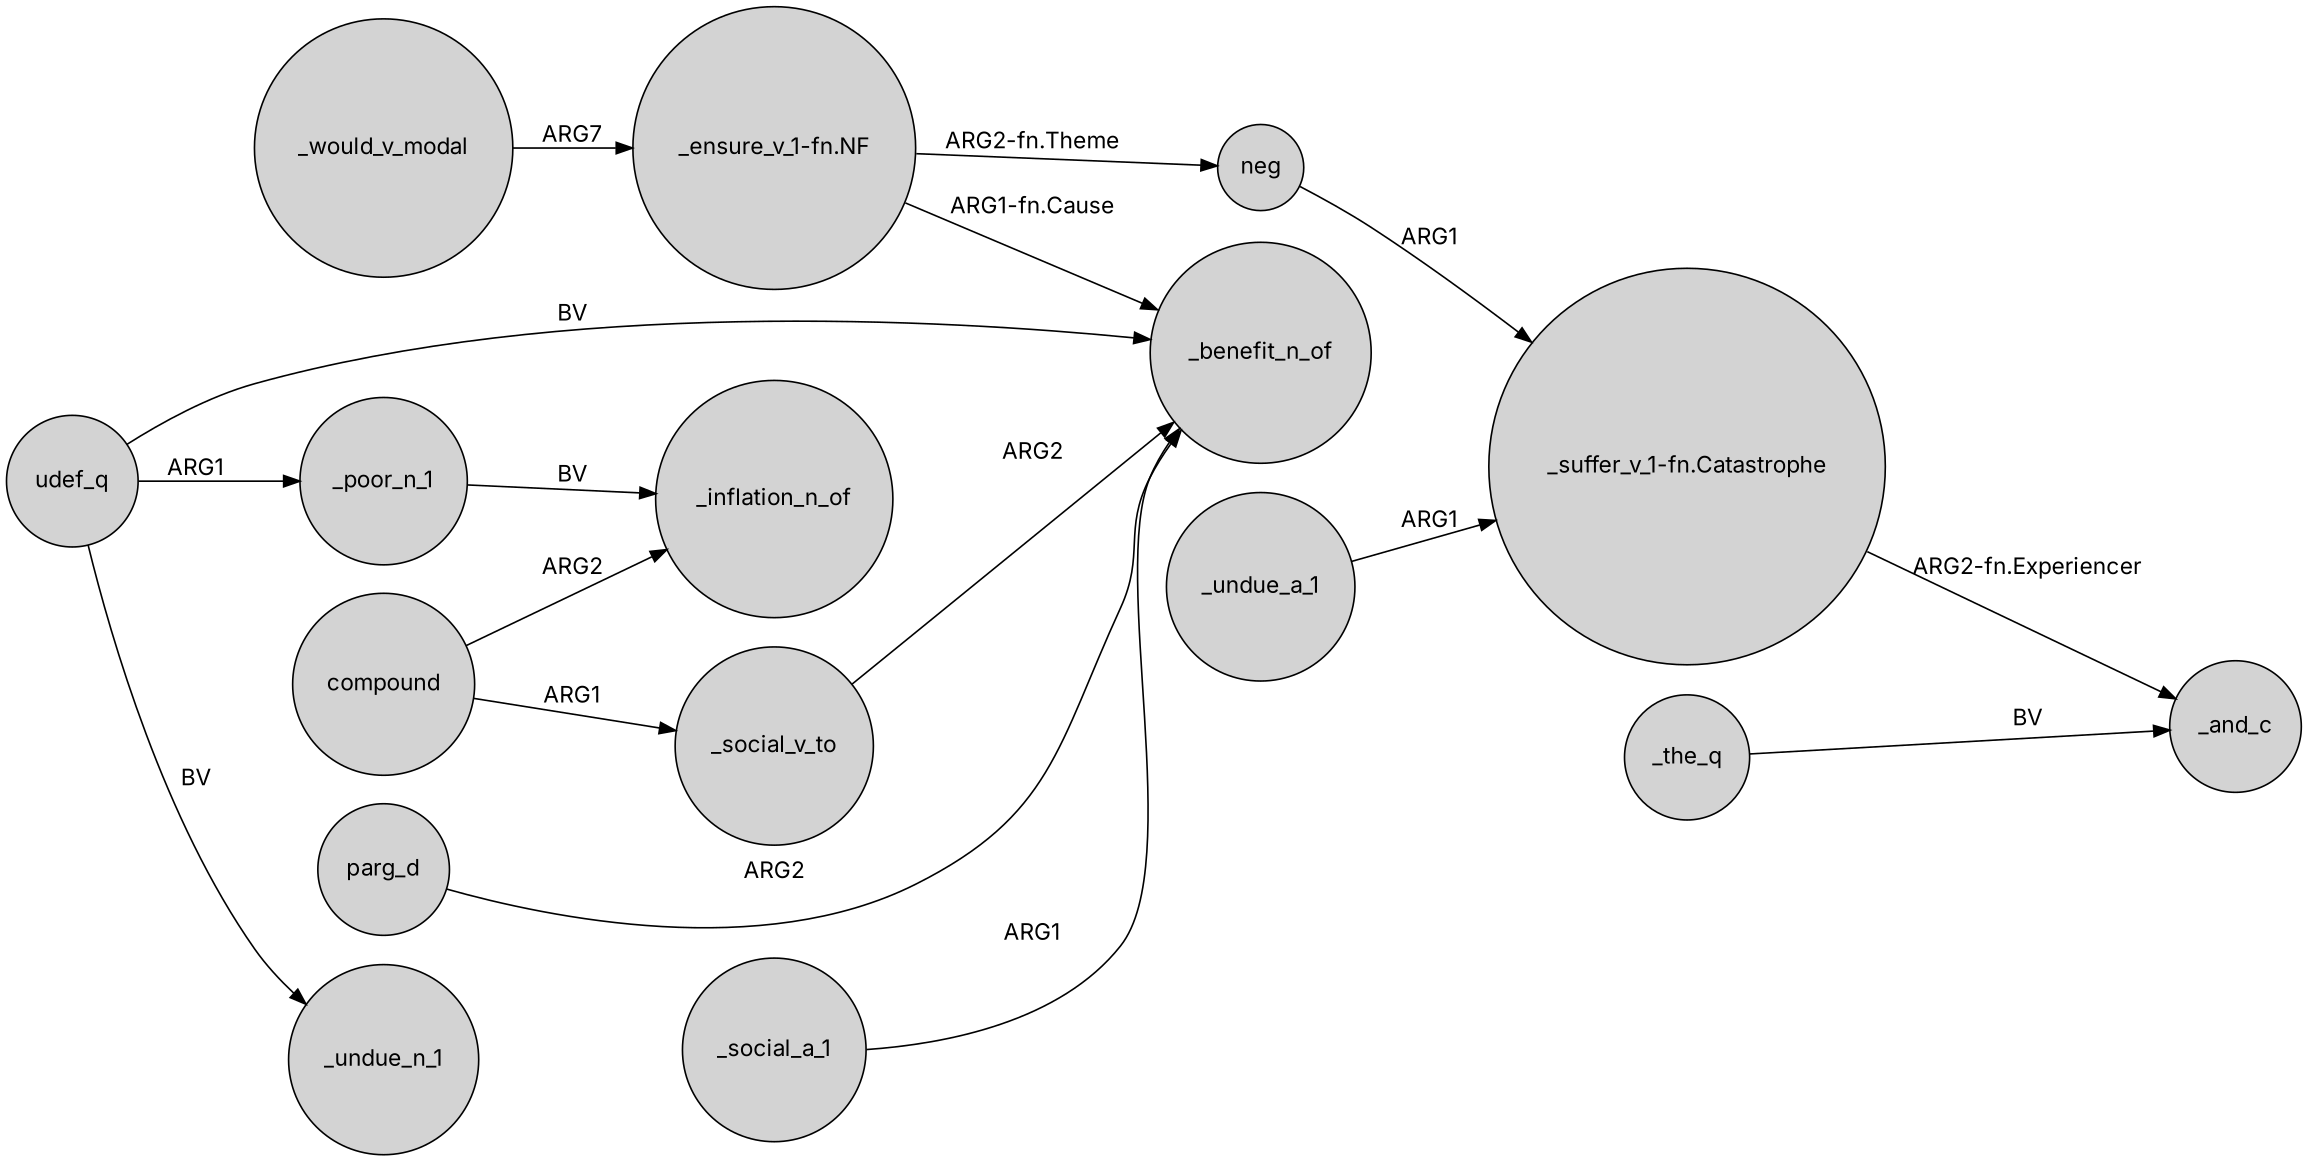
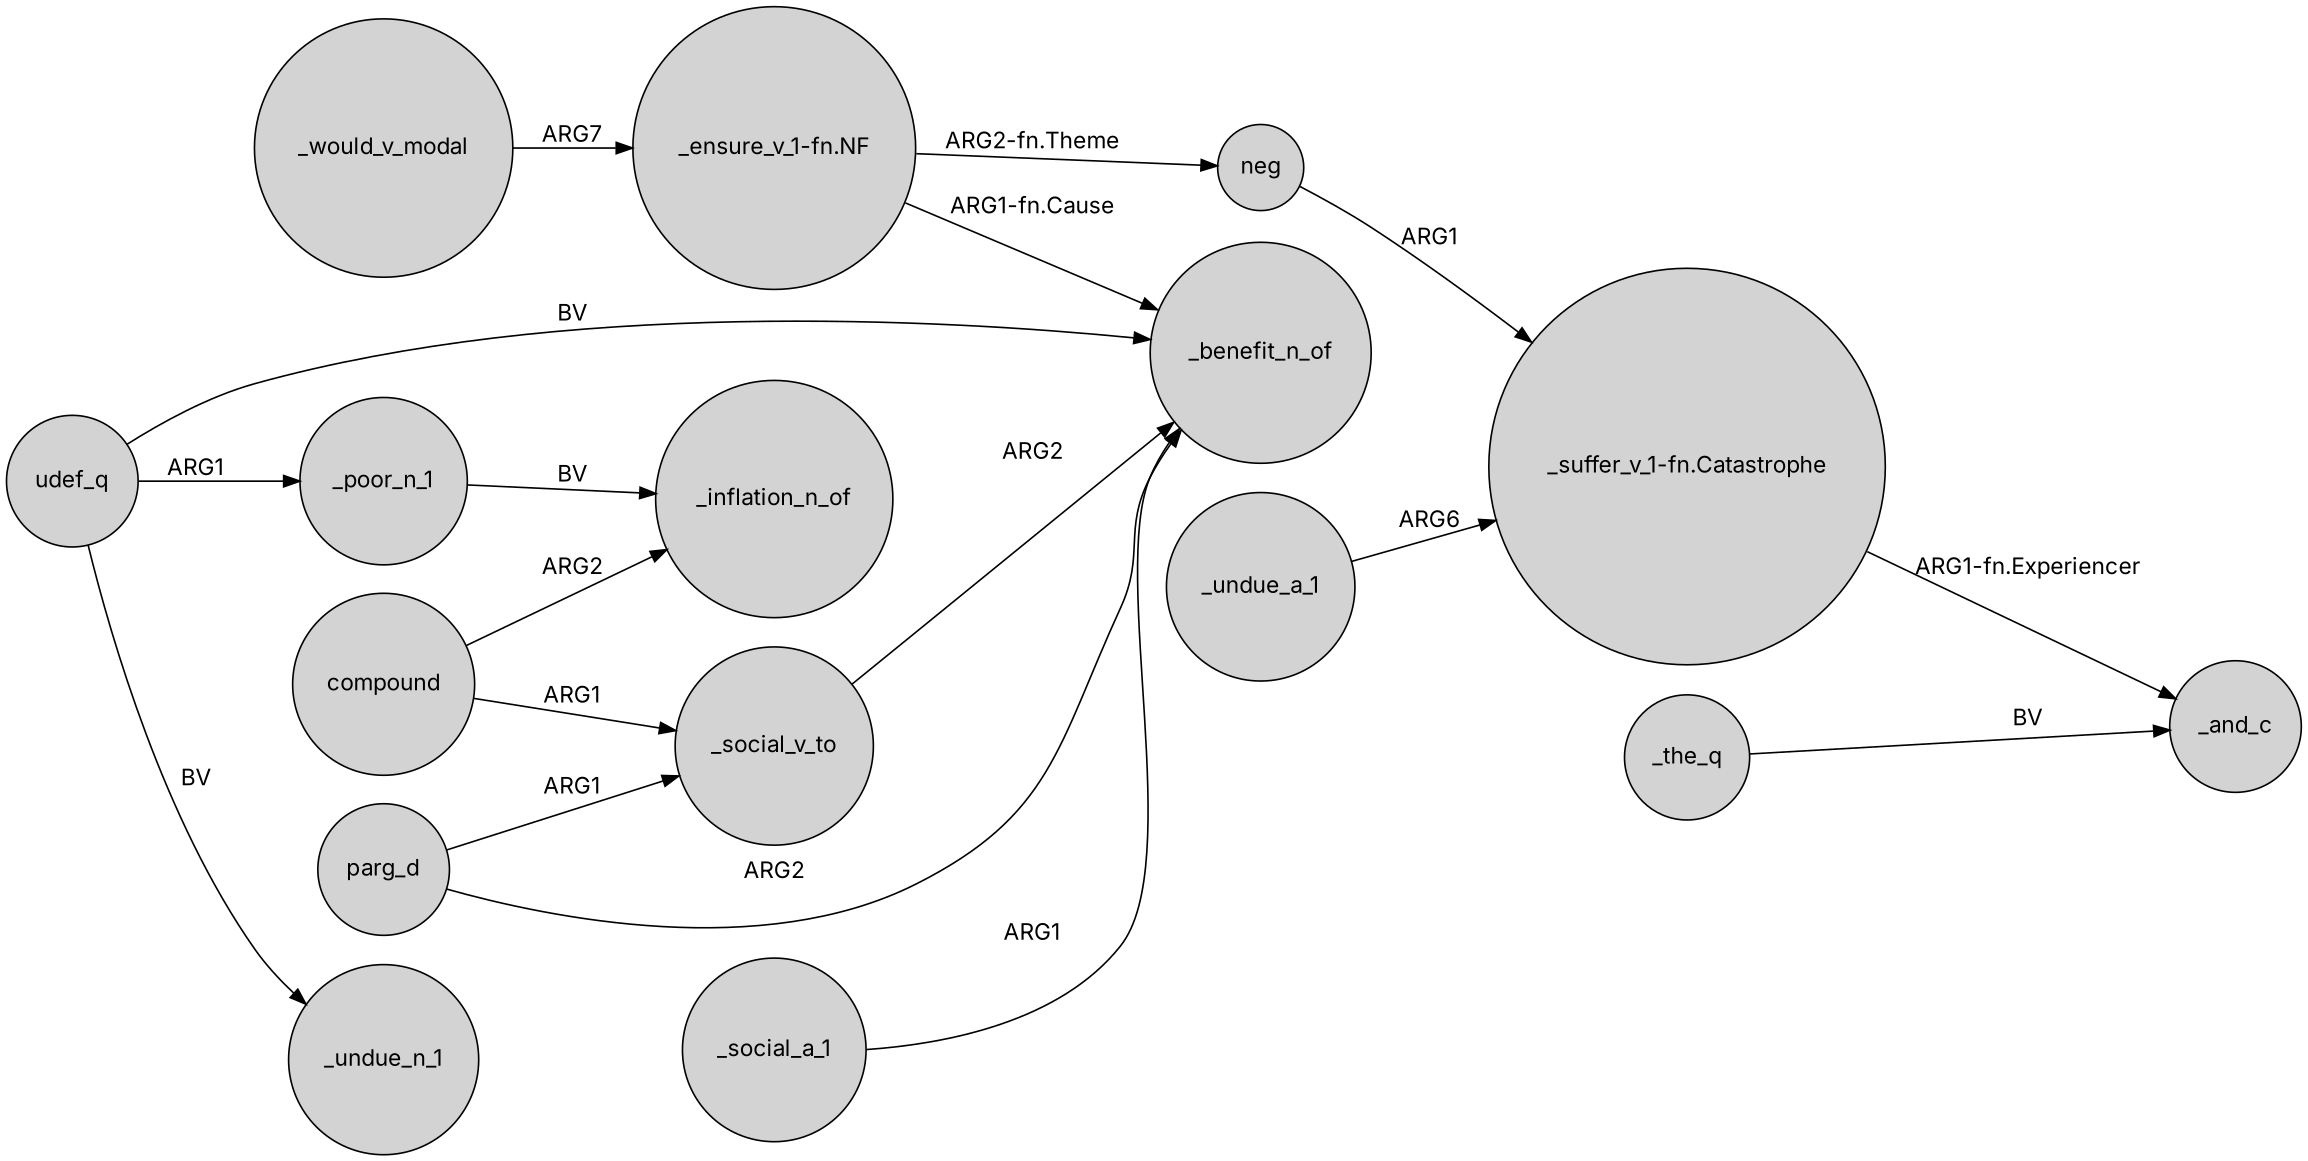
(1430, 521) -> (1430, 521)
(2028, 568) -> (2028, 568)
none -> (555, 816)
